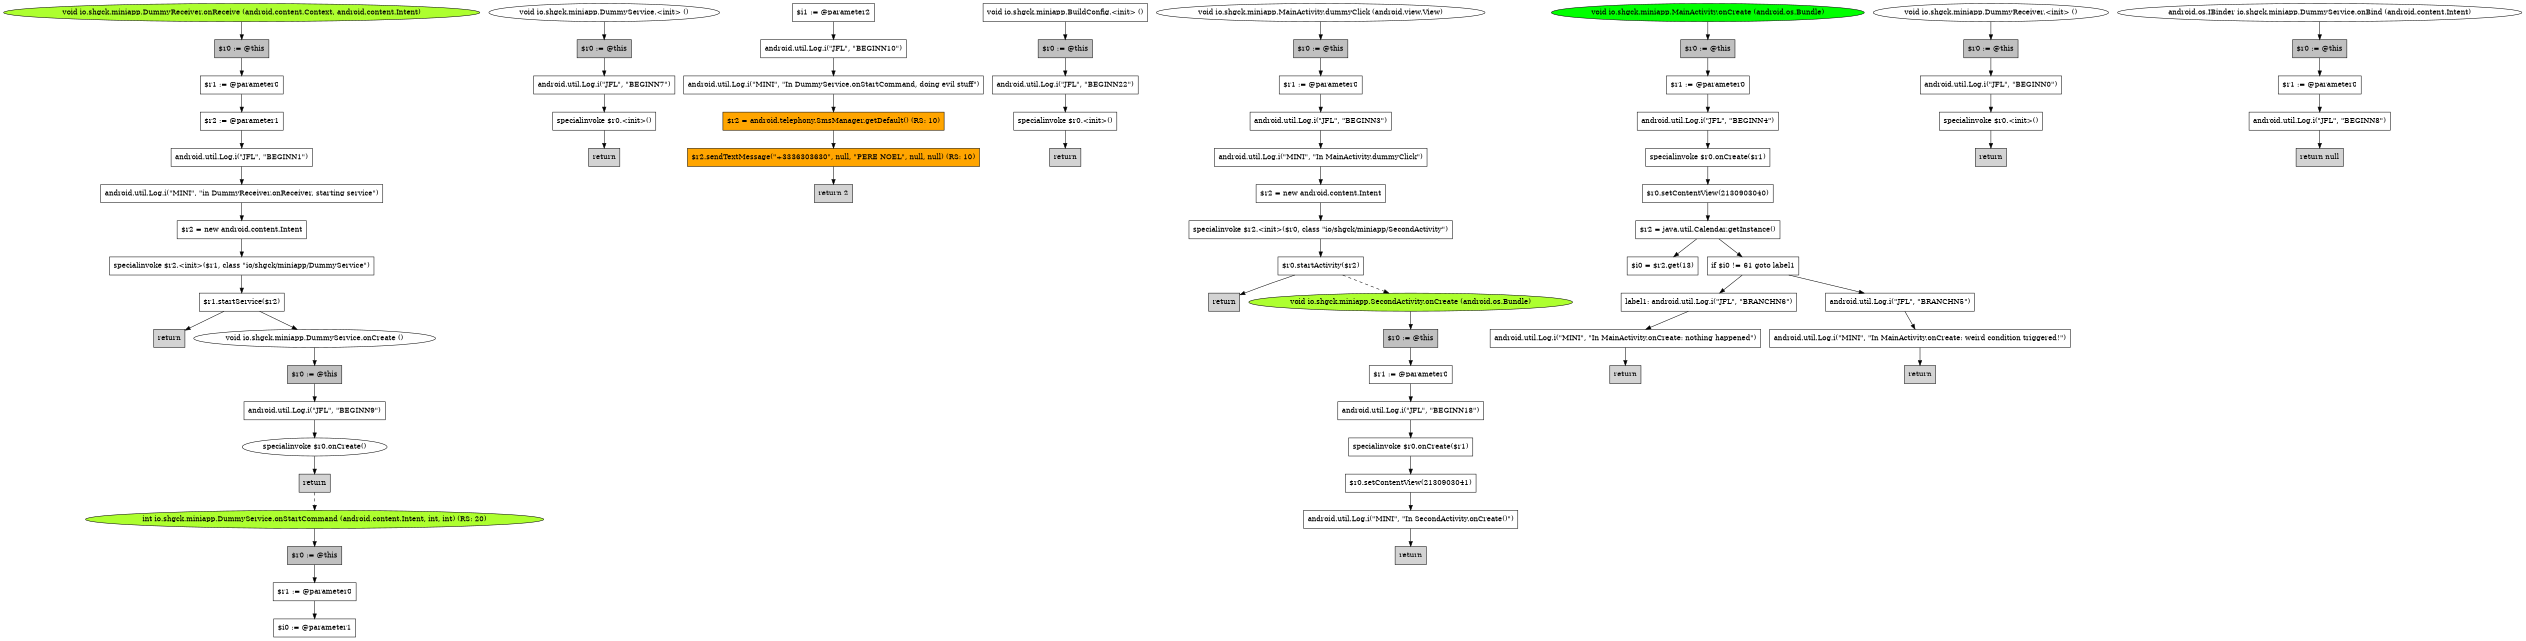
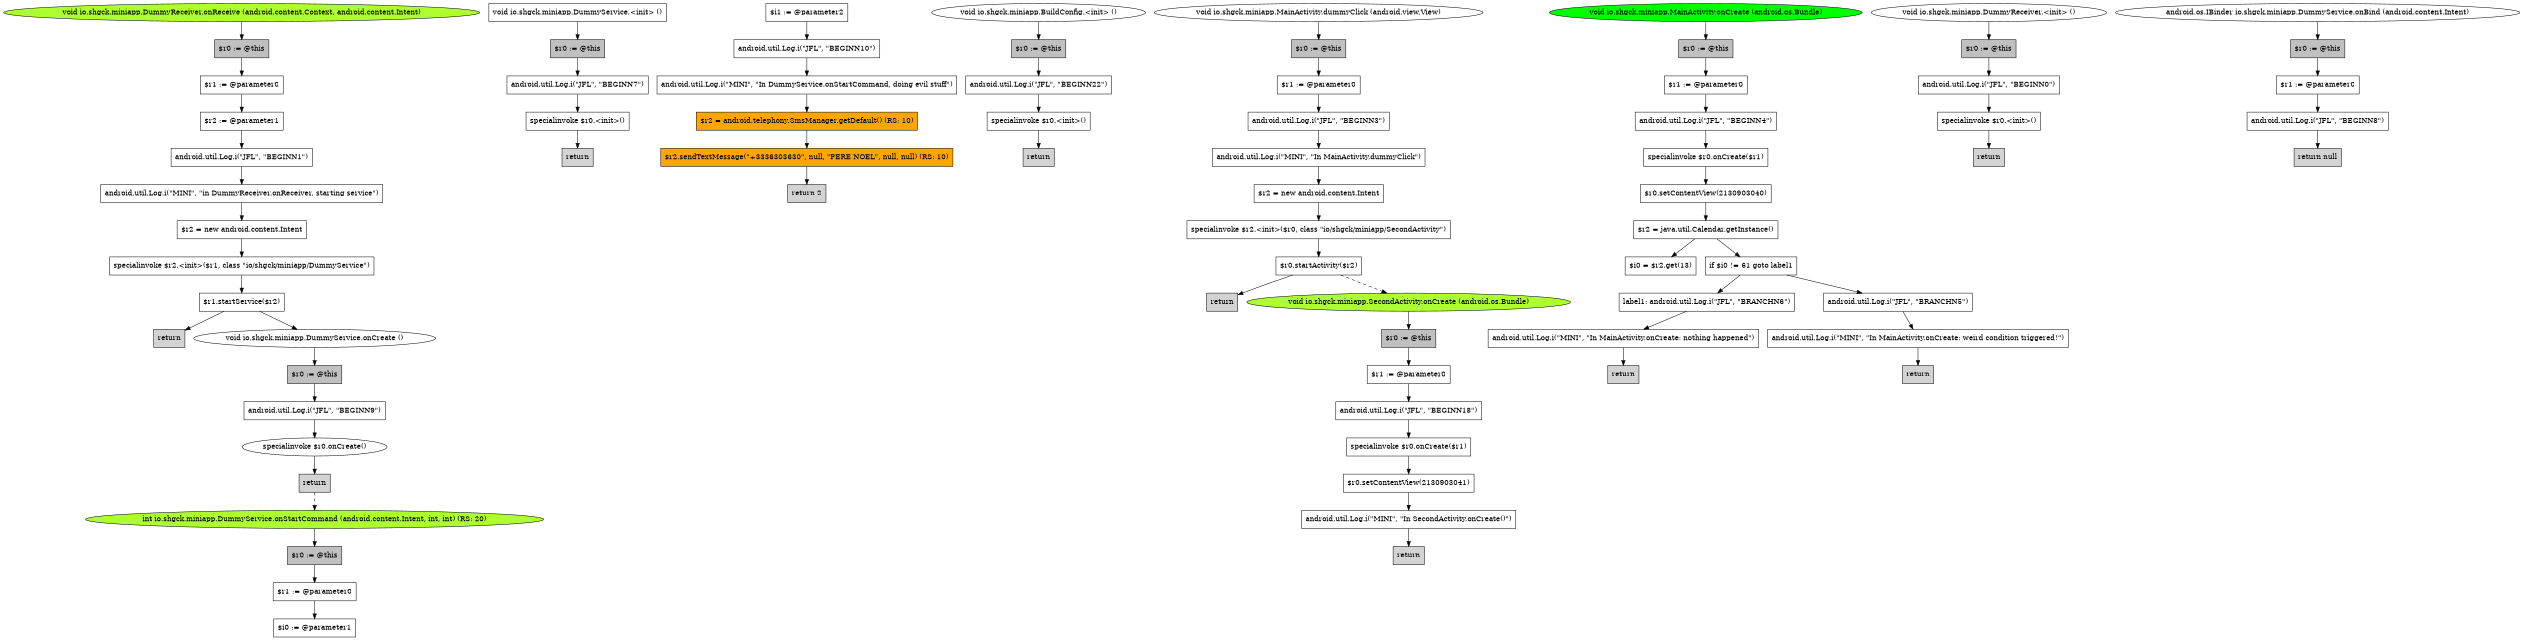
(604, 13) -> (578, 13)
(1065, 13) -> (1039, 13)
